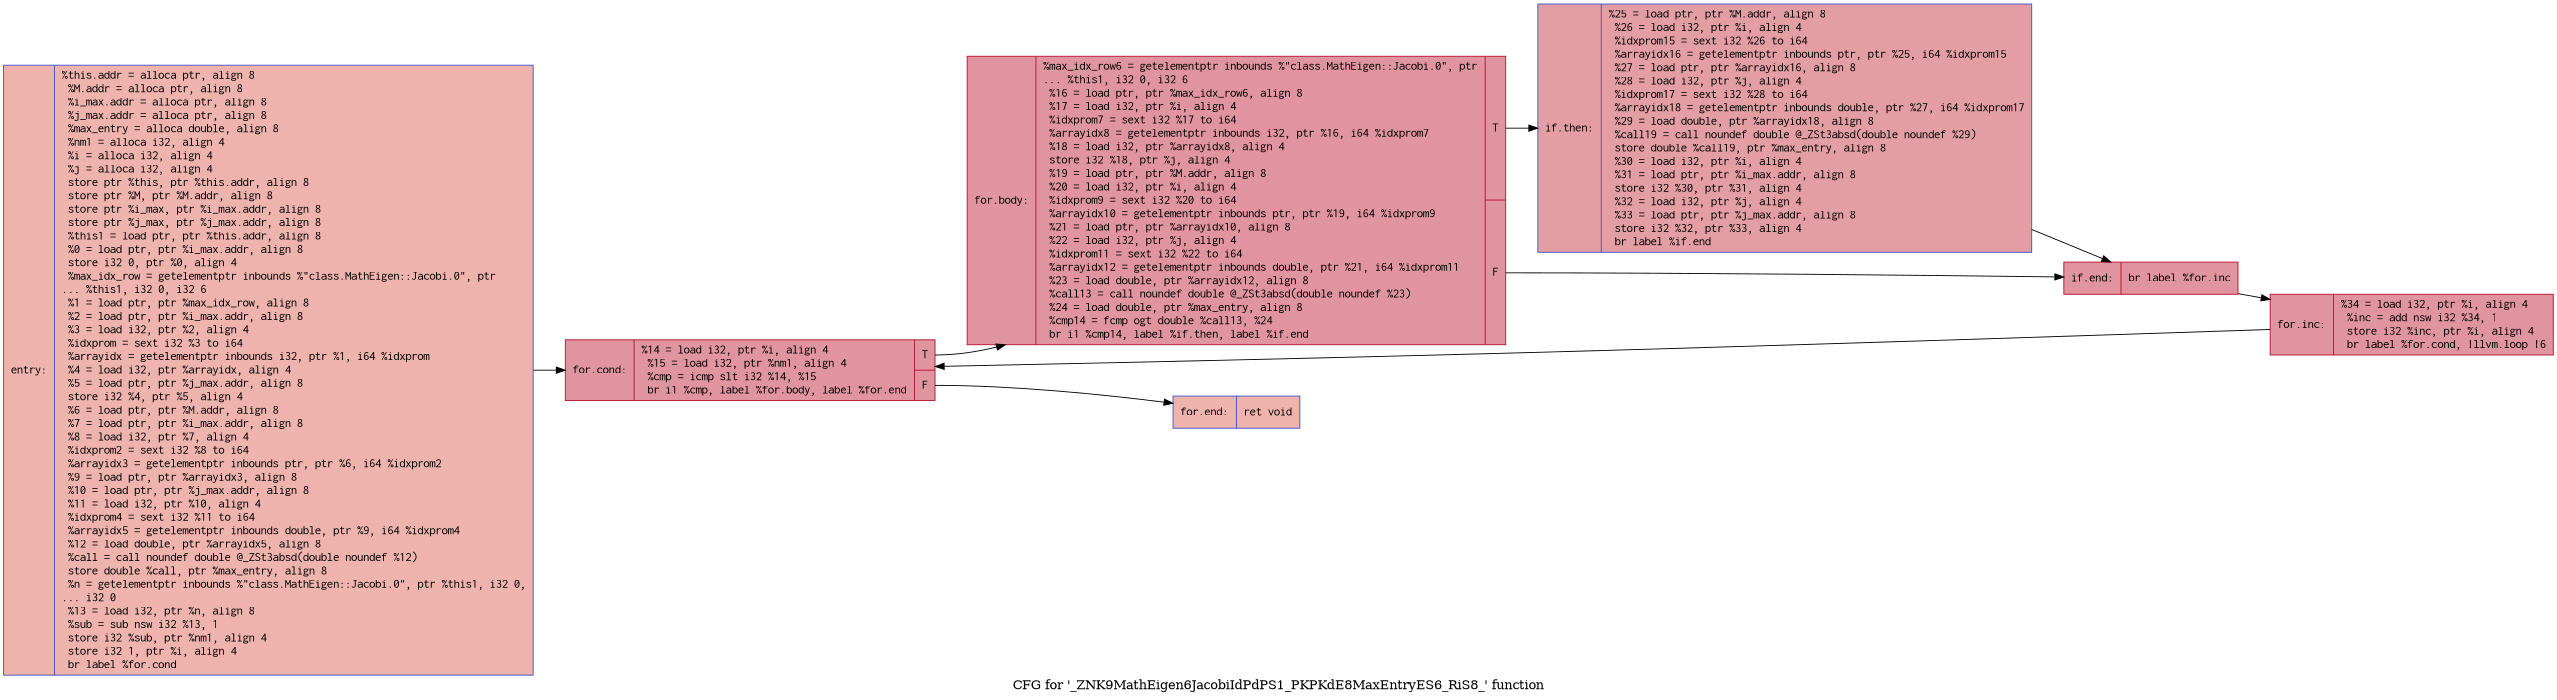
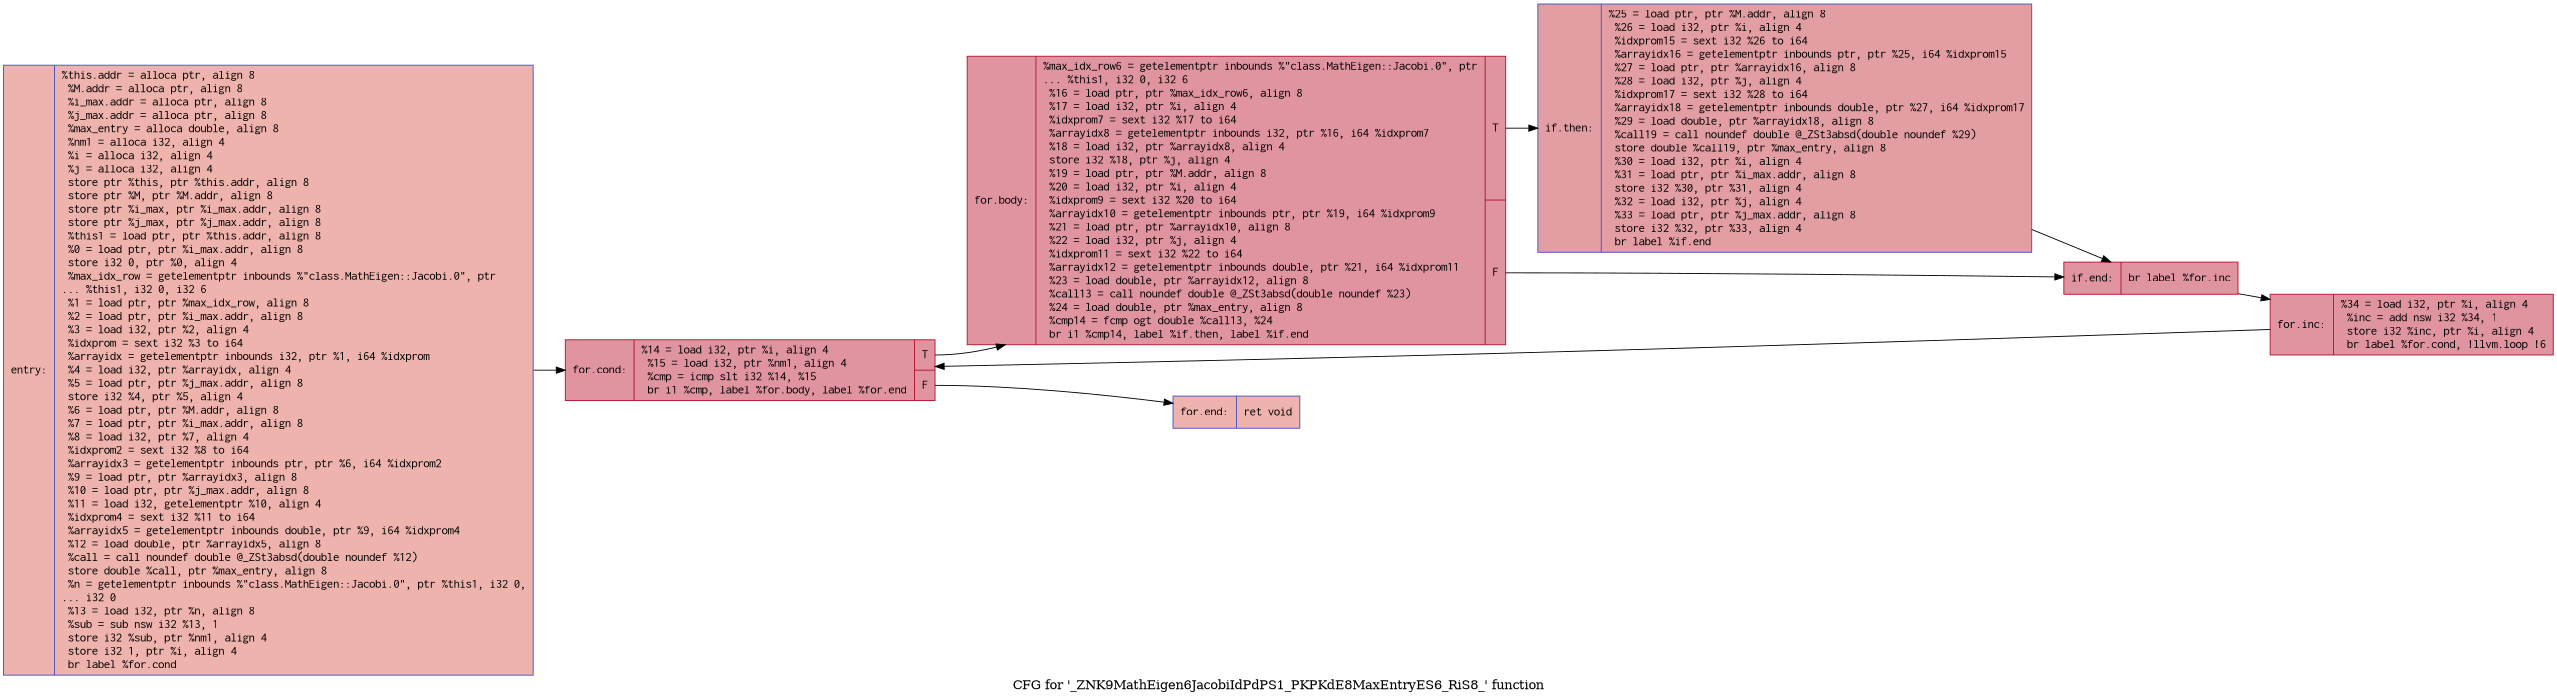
(161, 504) -> (192, 504)
